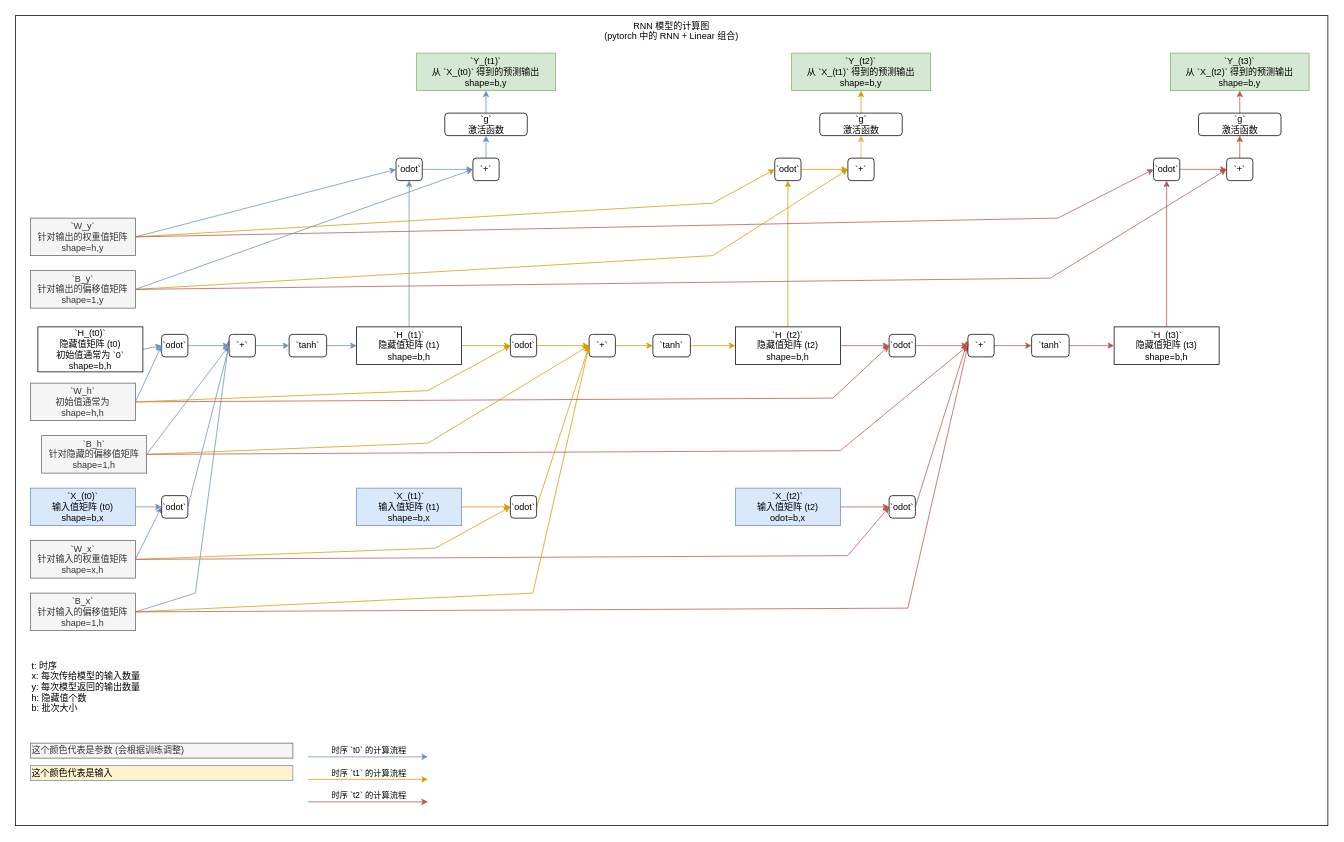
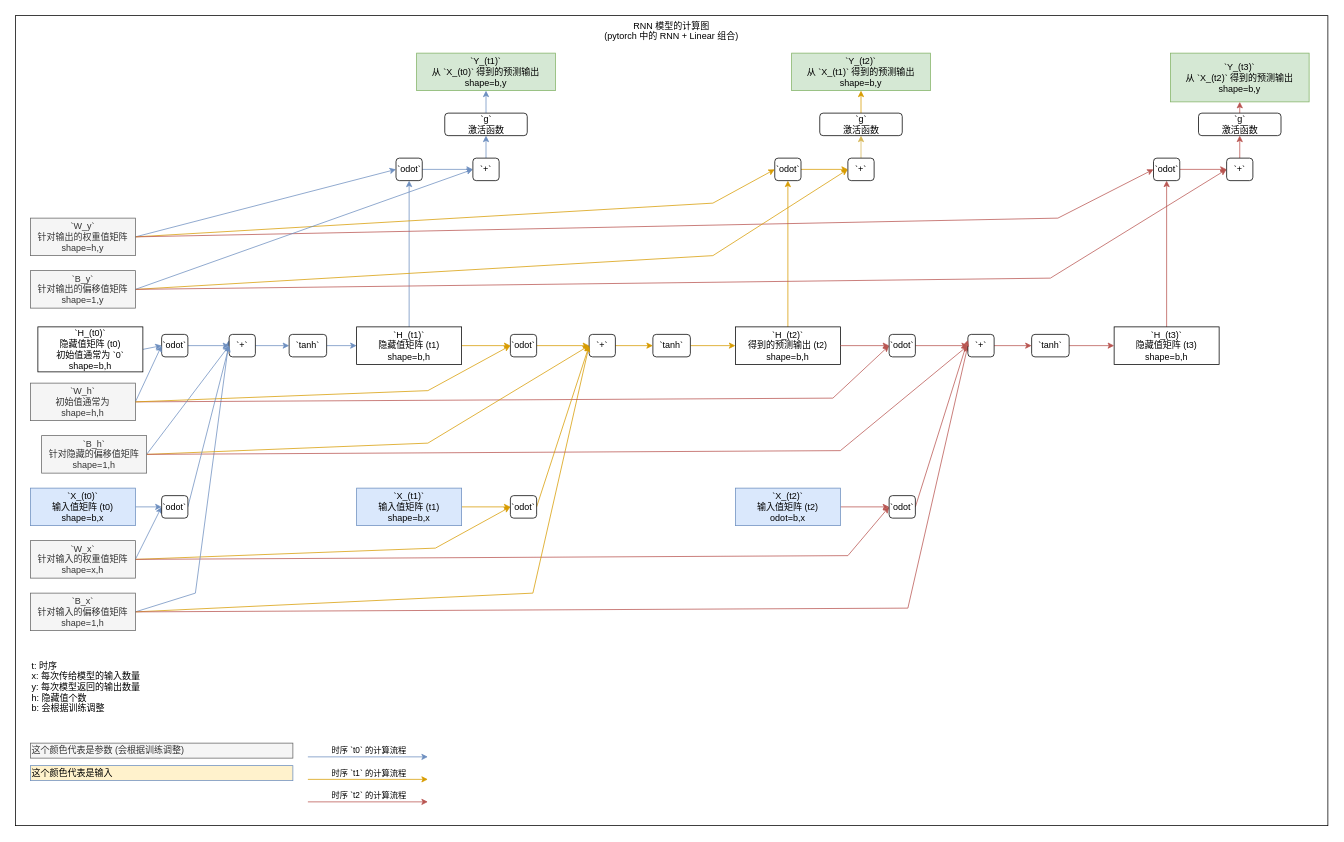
(1240, 72) -> (1240, 77)
(788, 345) -> (788, 345)
(87, 687) -> (87, 687)
